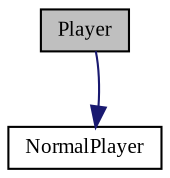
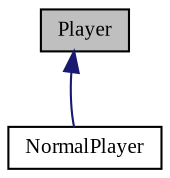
(99, 79) -> (71, 100)
